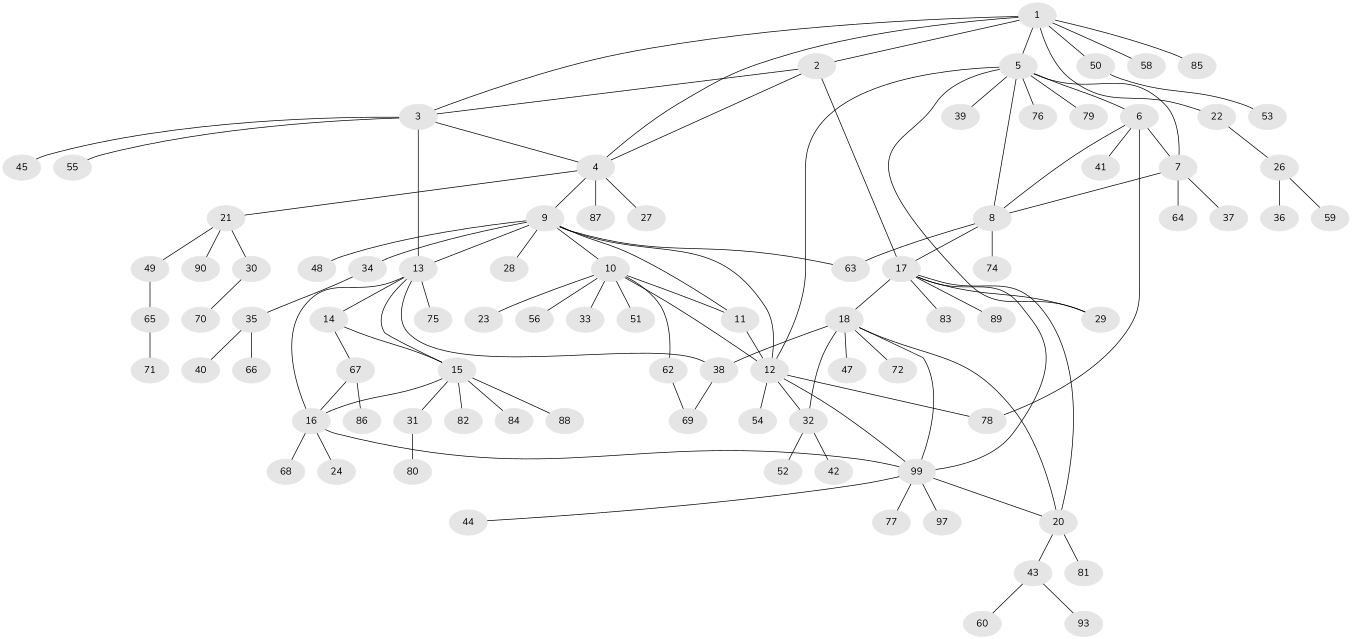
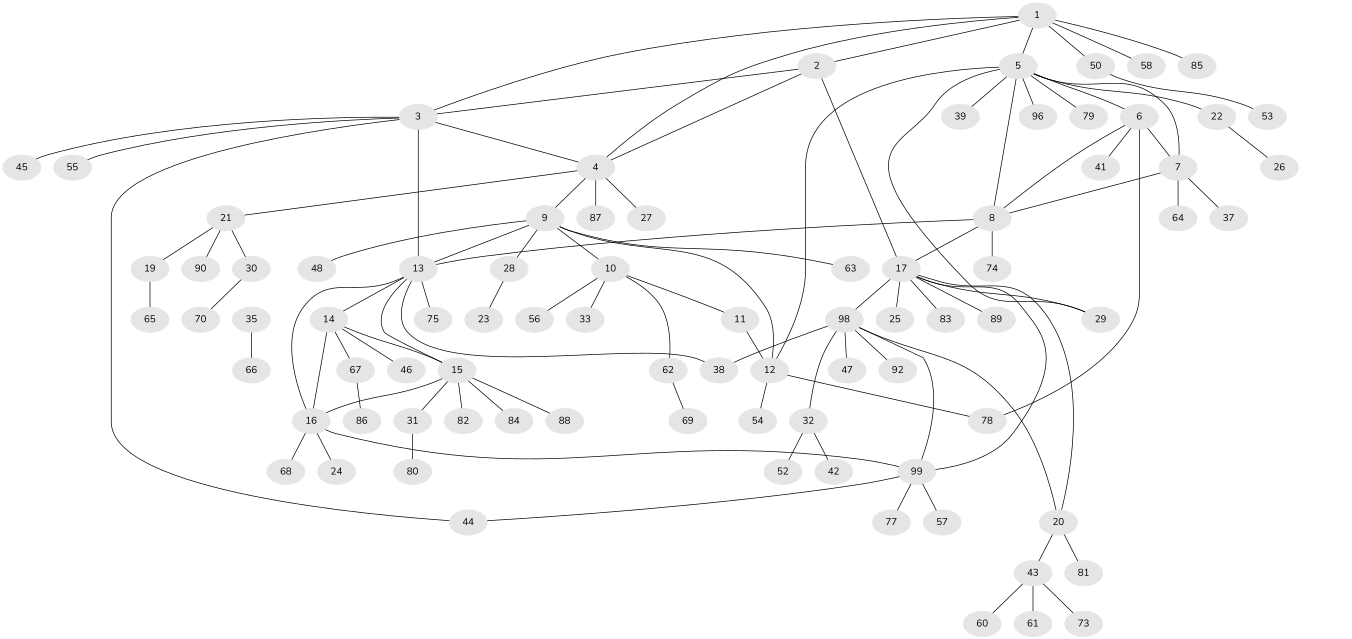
(1104, 95) -> (1118, 92)
(1038, 117) -> (1038, 117)
(1279, 218) -> none
(1330, 218) -> none
(920, 241) -> (704, 235)
(647, 262) -> none
(150, 269) -> (150, 269)
(368, 269) -> none
(546, 293) -> (496, 294)
(692, 318) -> none
(636, 320) -> none
(844, 320) -> (844, 320)
none -> (895, 320)
none -> (111, 345)
(150, 370) -> none
(201, 370) -> none
none -> (406, 370)
(898, 370) -> (898, 370)
(333, 396) -> (320, 370)
(703, 396) -> none
(789, 396) -> none
(847, 417) -> none
(988, 497) -> none
(942, 522) -> (942, 522)
none -> (1033, 624)
(1084, 624) -> (1084, 624)
